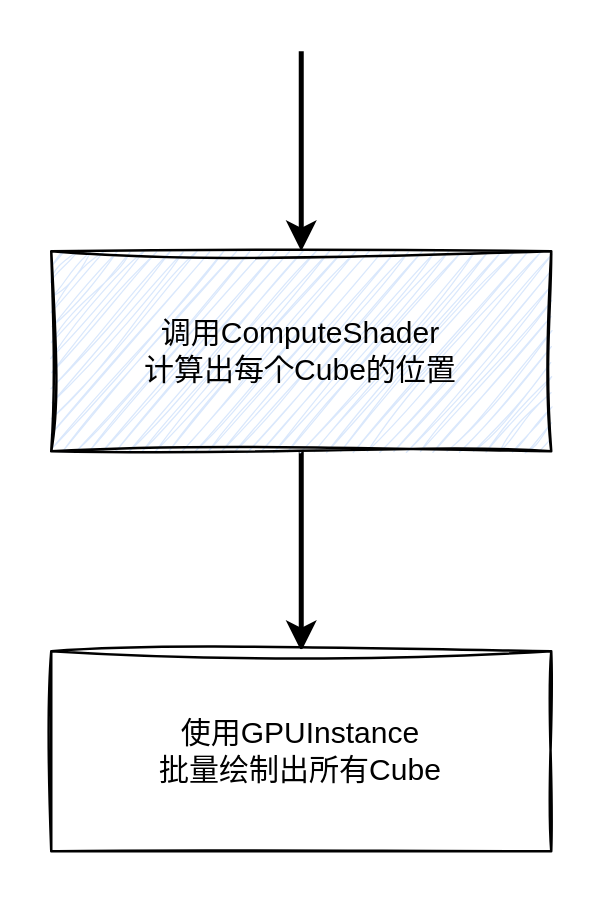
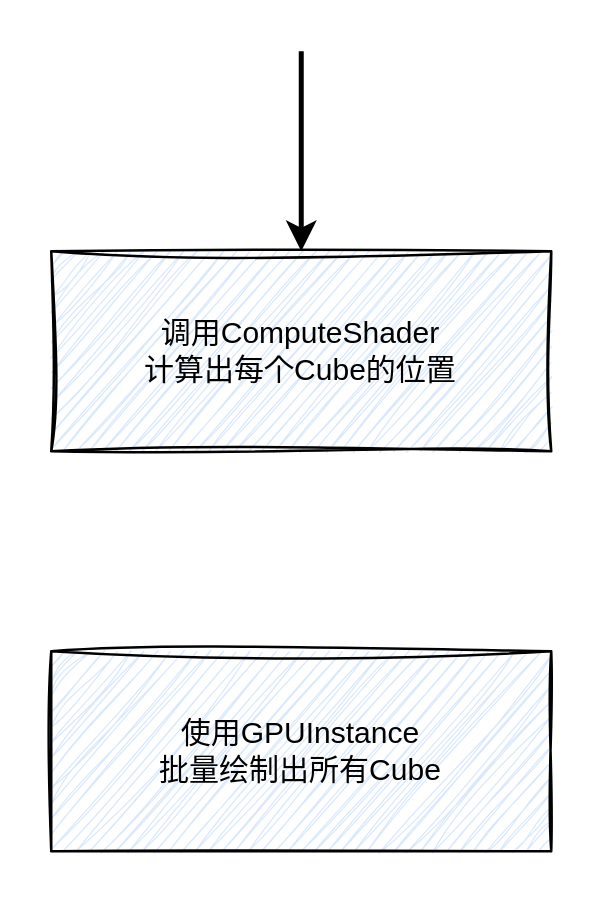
(301, 542) -> none
(301, 751) -> (301, 751)
